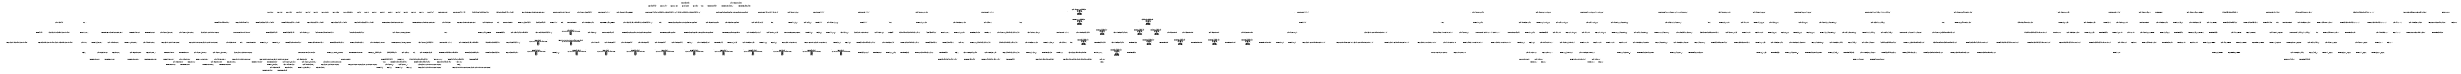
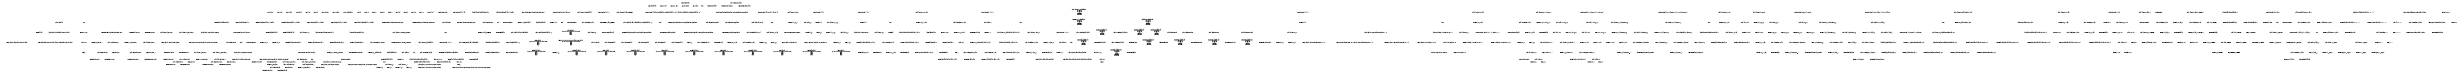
none -> (2128, 53)
(399, 62) -> none
